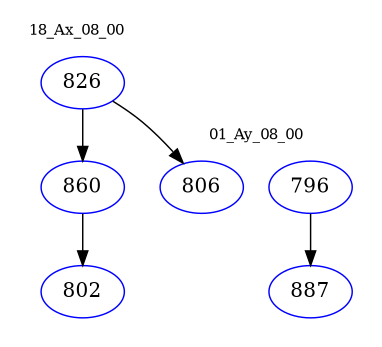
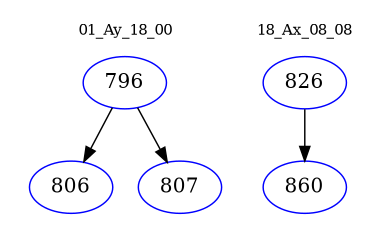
(77, 31) -> (305, 31)
(158, 136) -> (102, 128)
(256, 136) -> (126, 31)
(83, 292) -> none
(311, 292) -> (180, 187)
